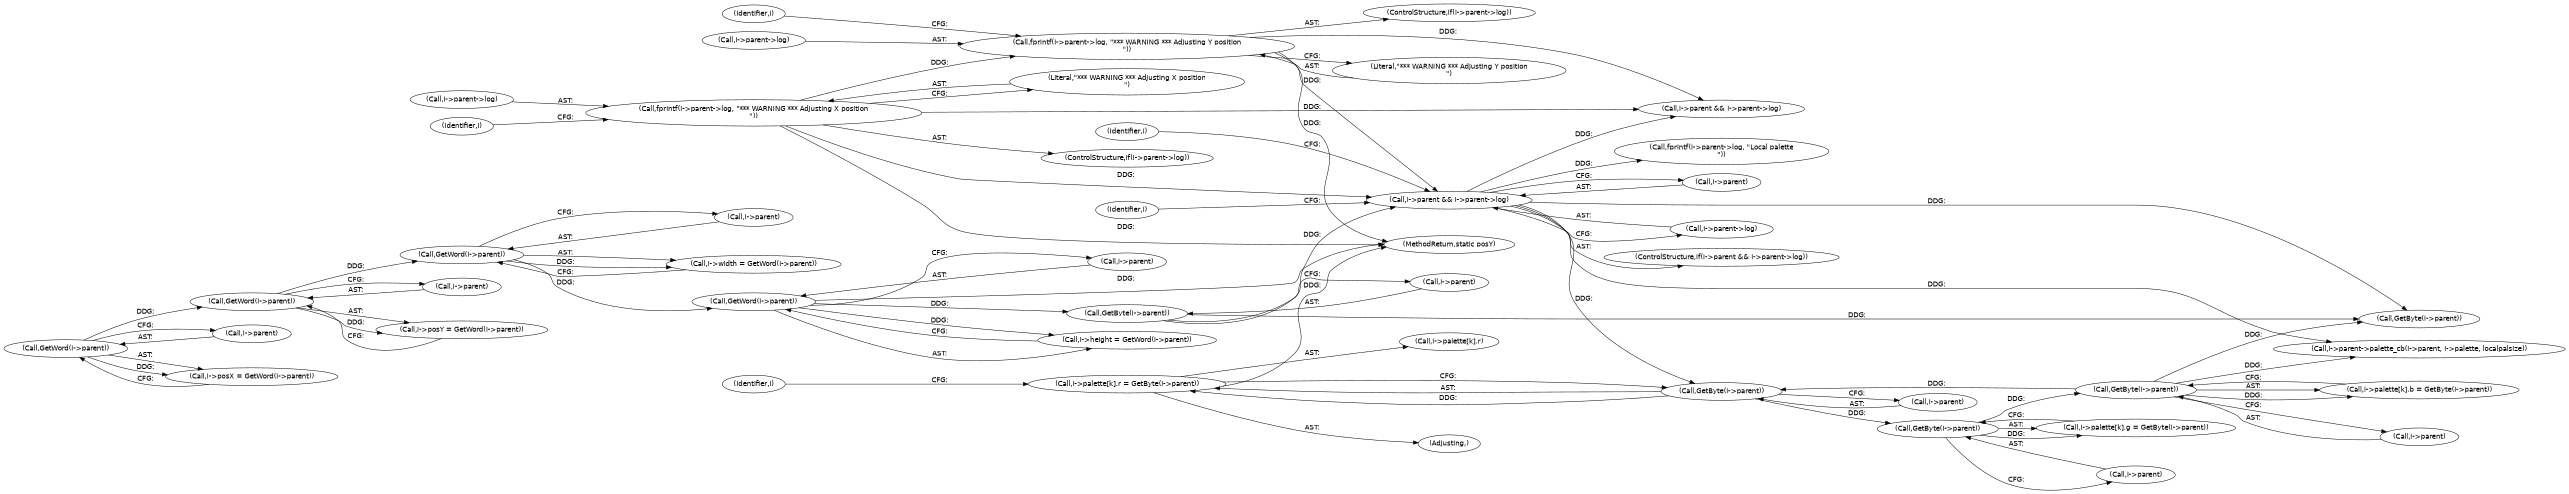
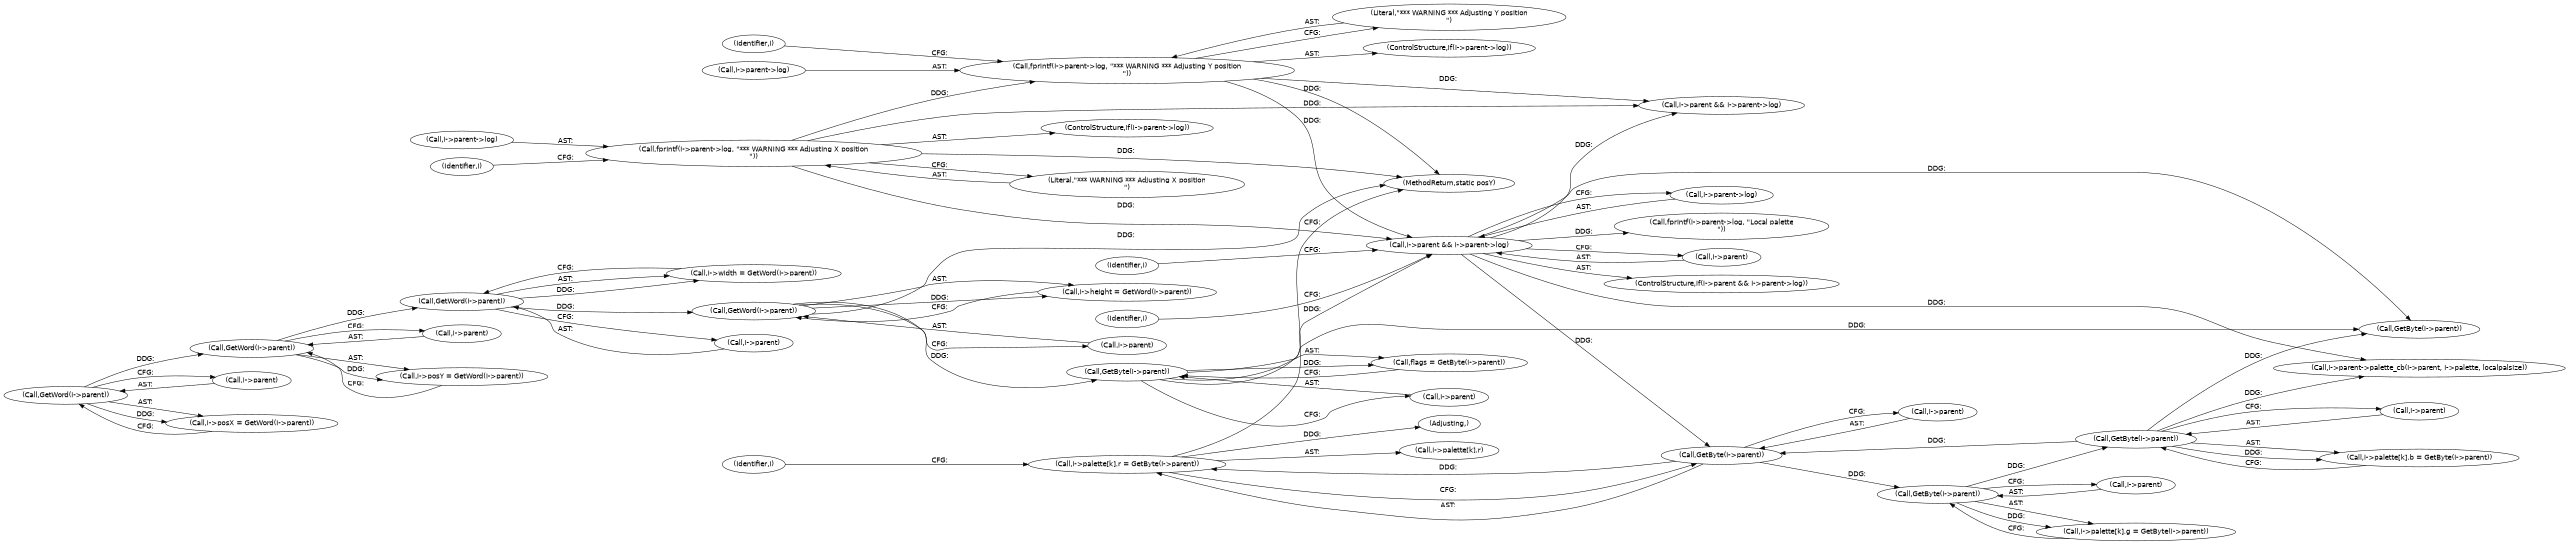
(1313, 286) -> (1313, 223)
none -> (1449, 363)
(1313, 428) -> (1313, 435)
